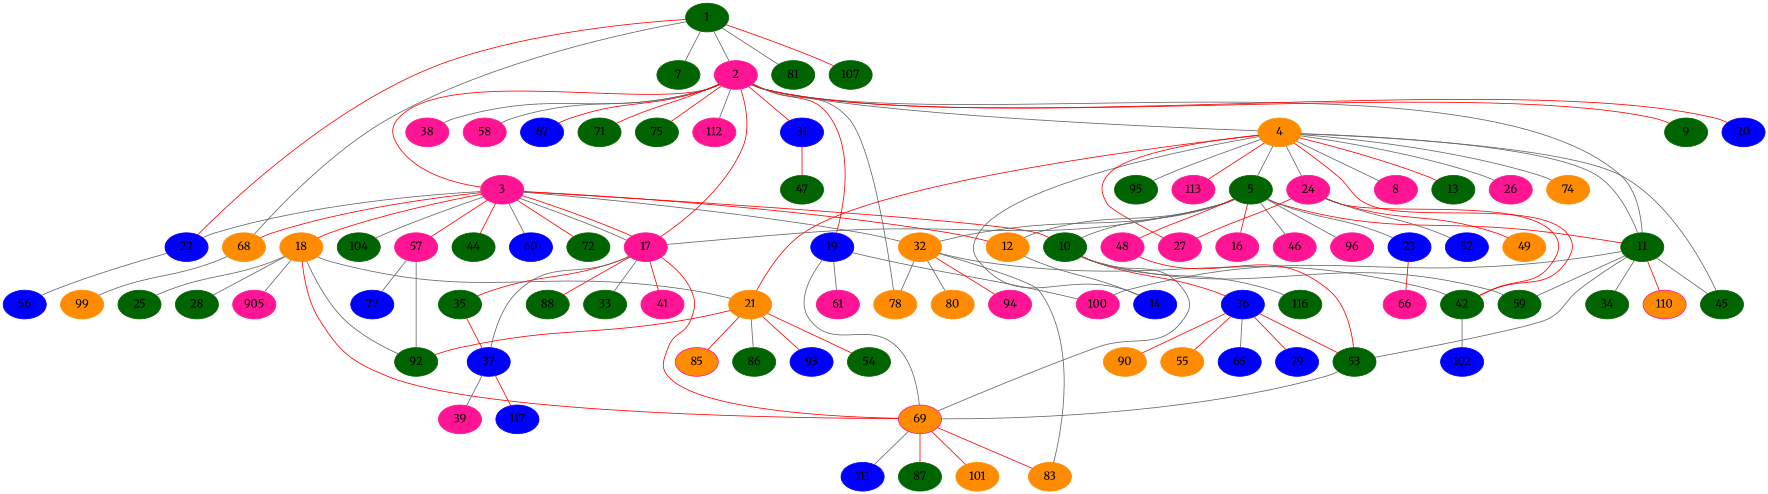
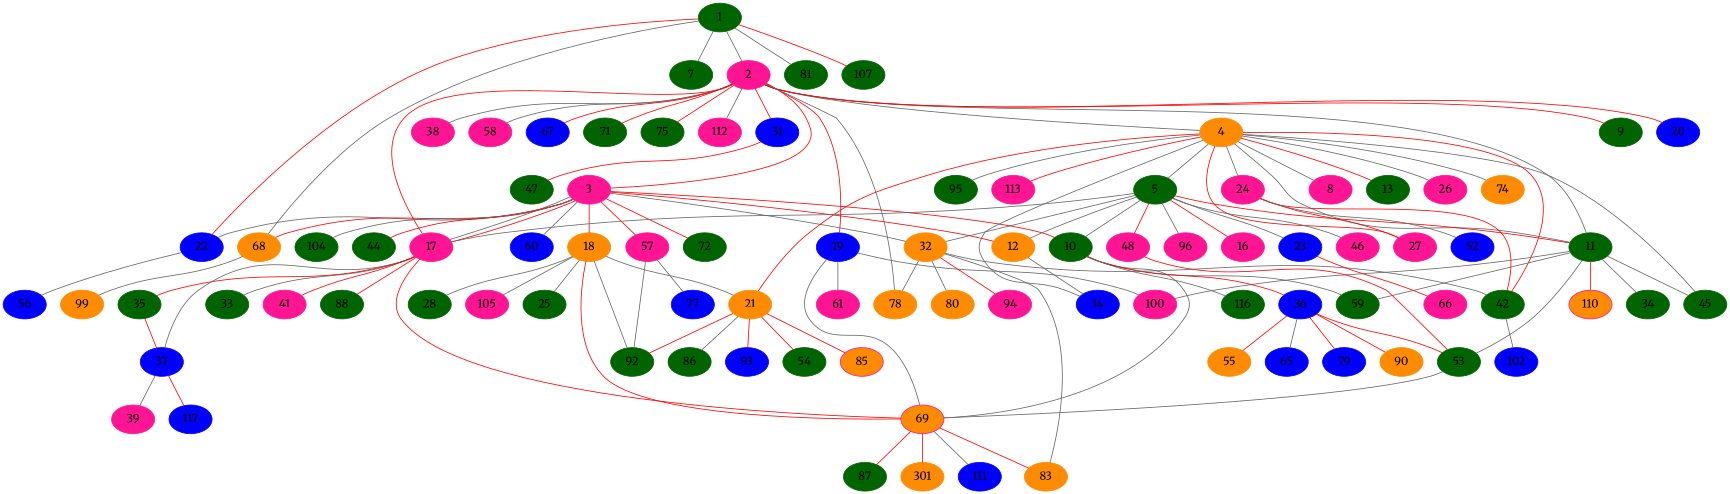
(1524, 247) -> none
(254, 305) -> (487, 305)
(977, 477) -> (922, 477)
